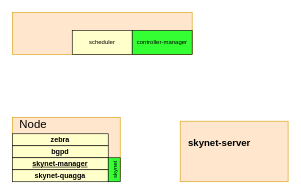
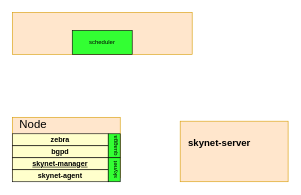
(102, 42) -> (102, 42)
(162, 42) -> none
none -> (114, 146)
(60, 176) -> (60, 176)
